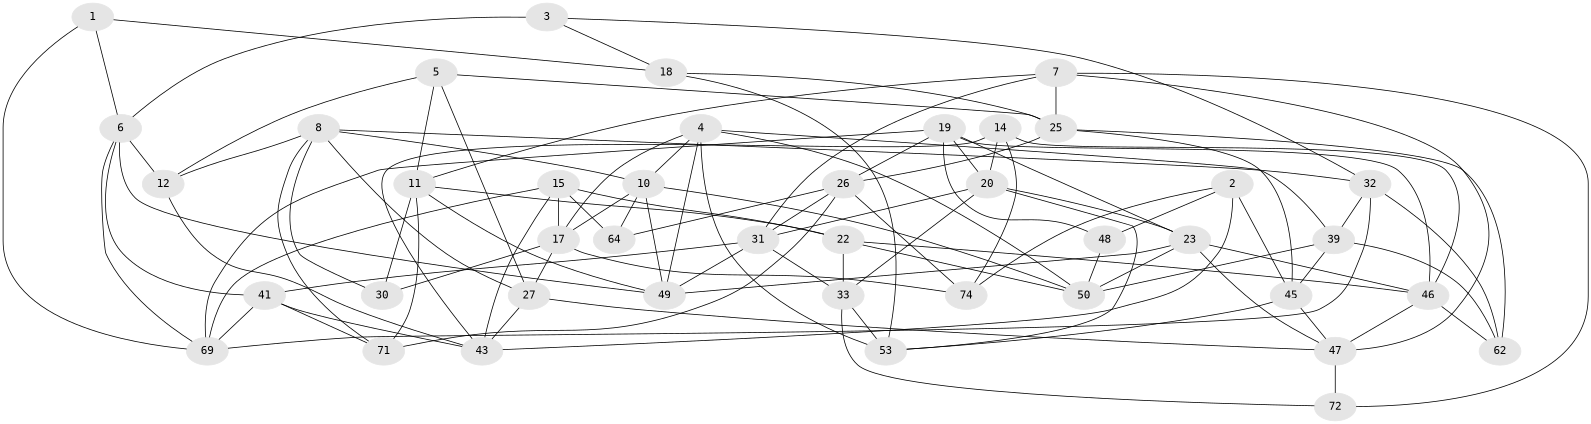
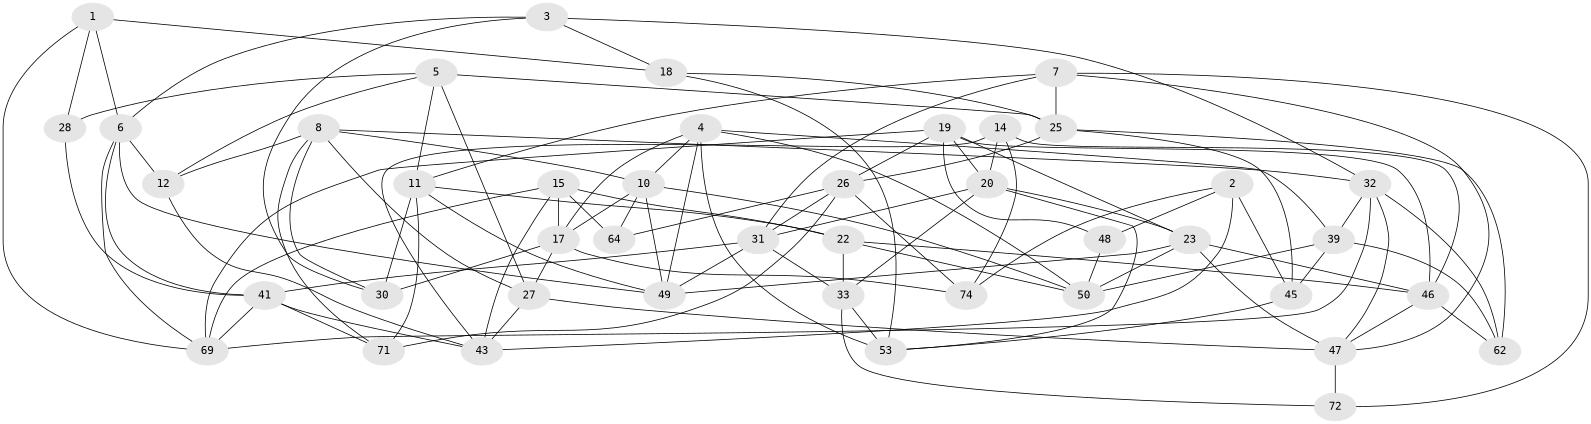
none -> (300, 104)
none -> (65, 128)
(1313, 323) -> (1383, 272)
